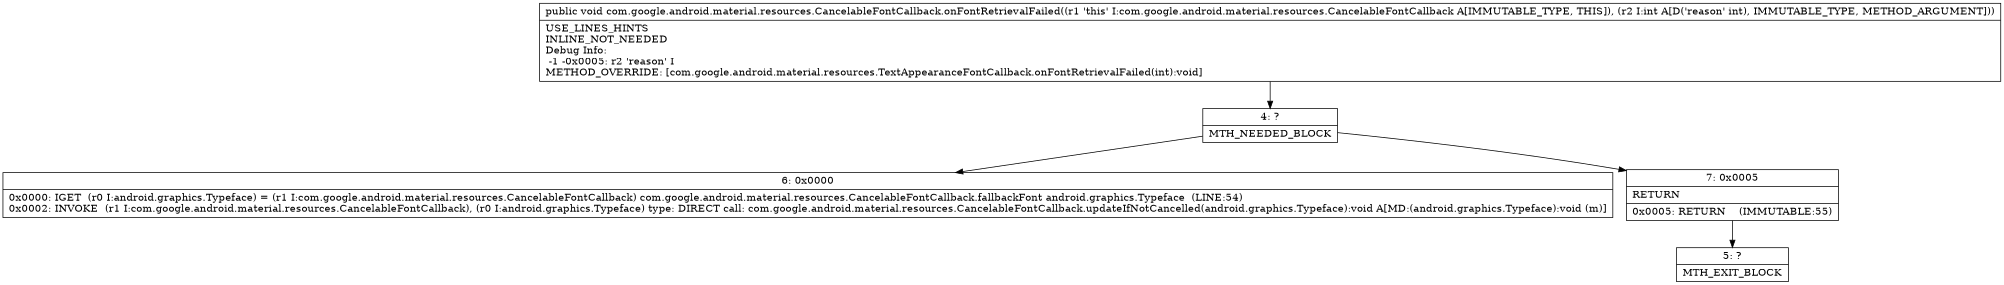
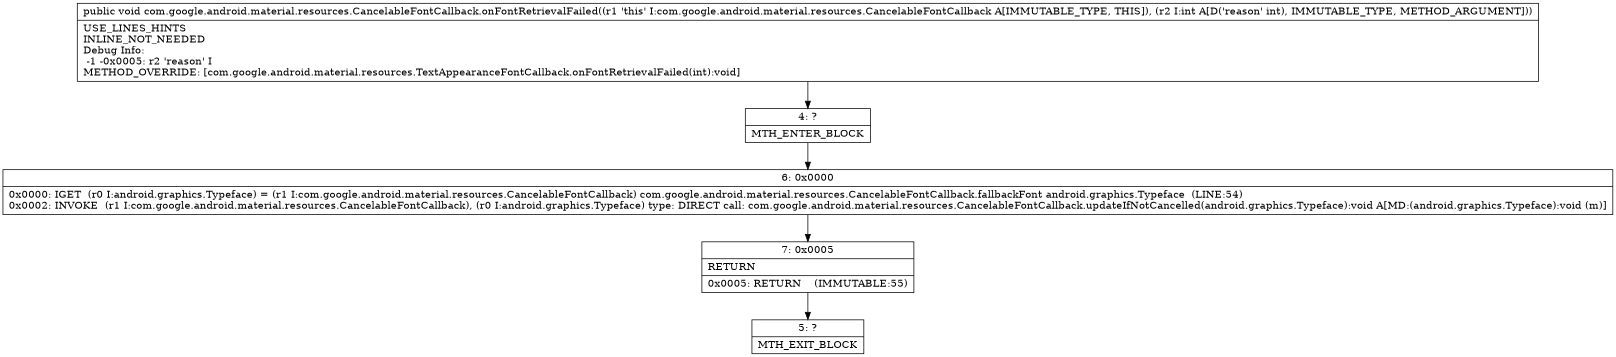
(1270, 134) -> (808, 134)
(1479, 149) -> (808, 224)
